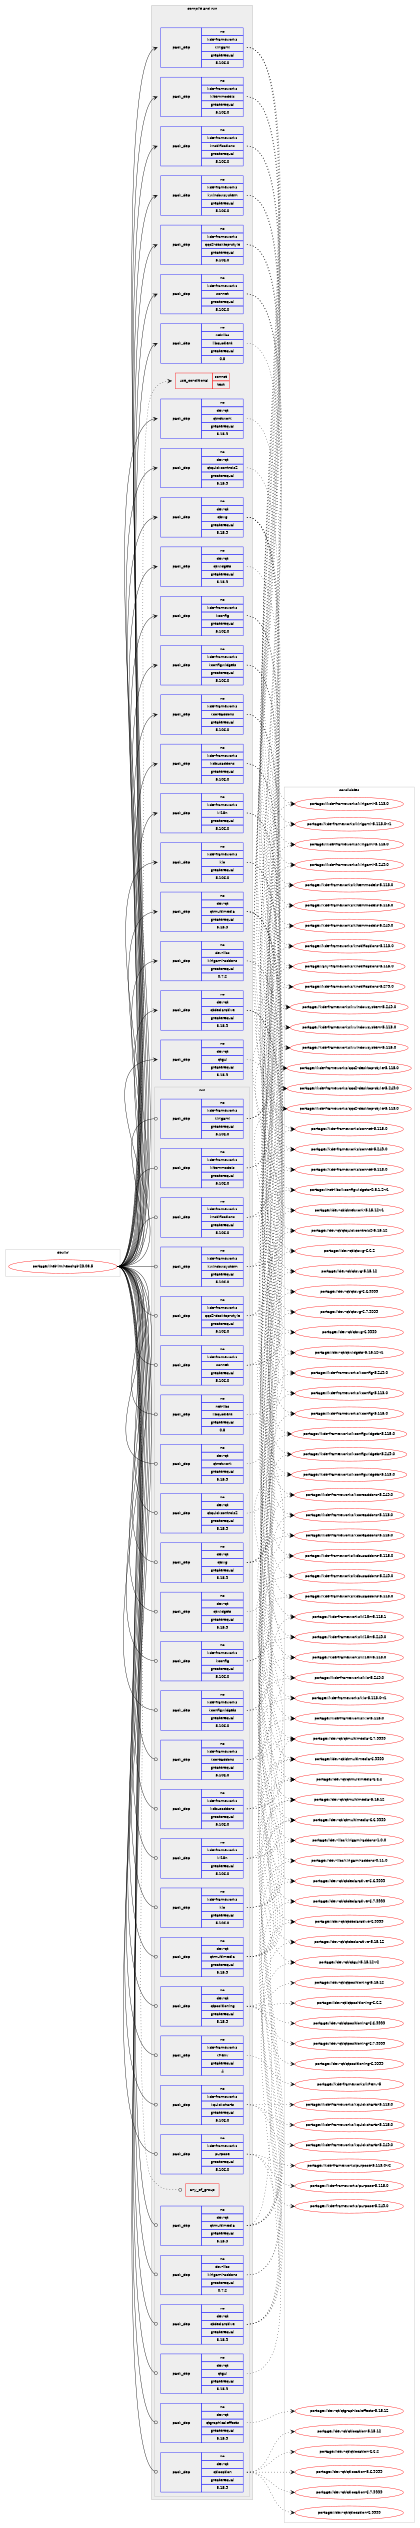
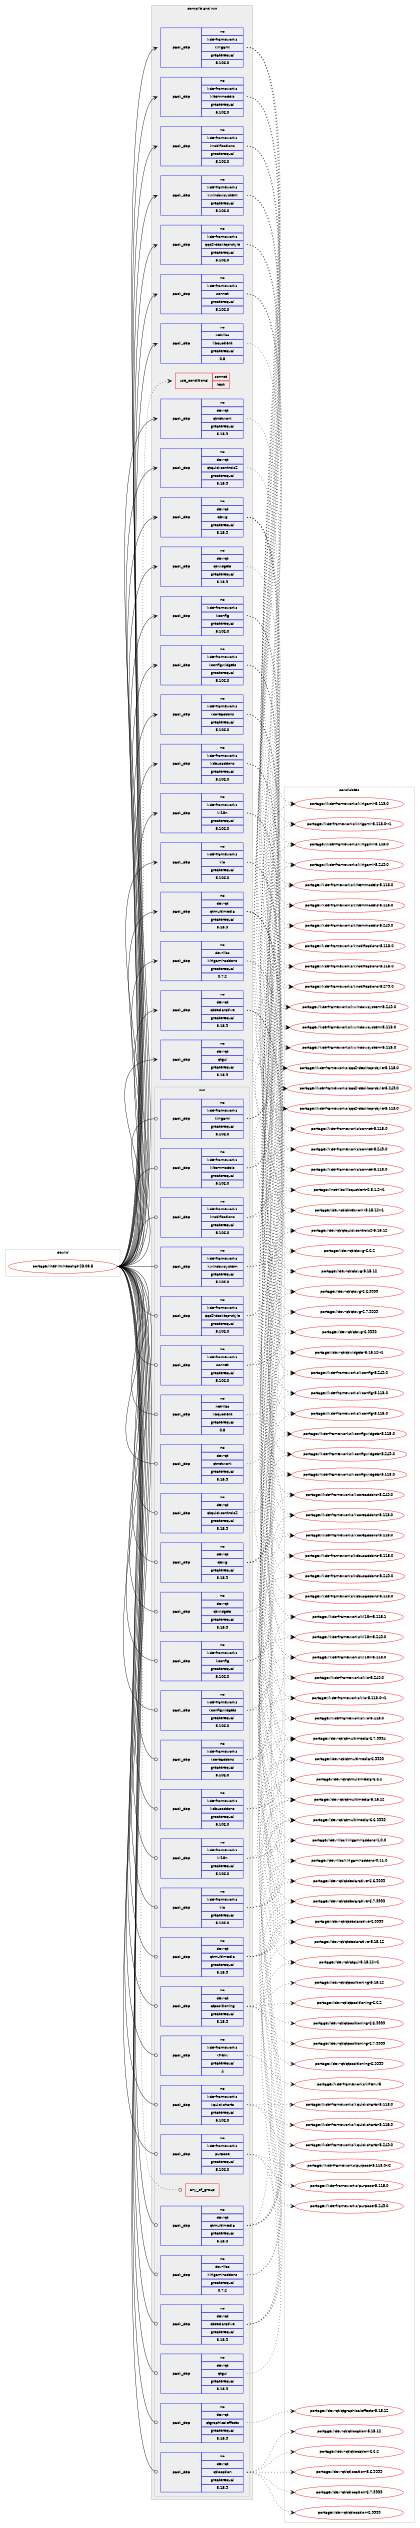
(349, 967) -> (349, 967)
(349, 1190) -> (349, 1190)
(349, 1739) -> (349, 1739)
